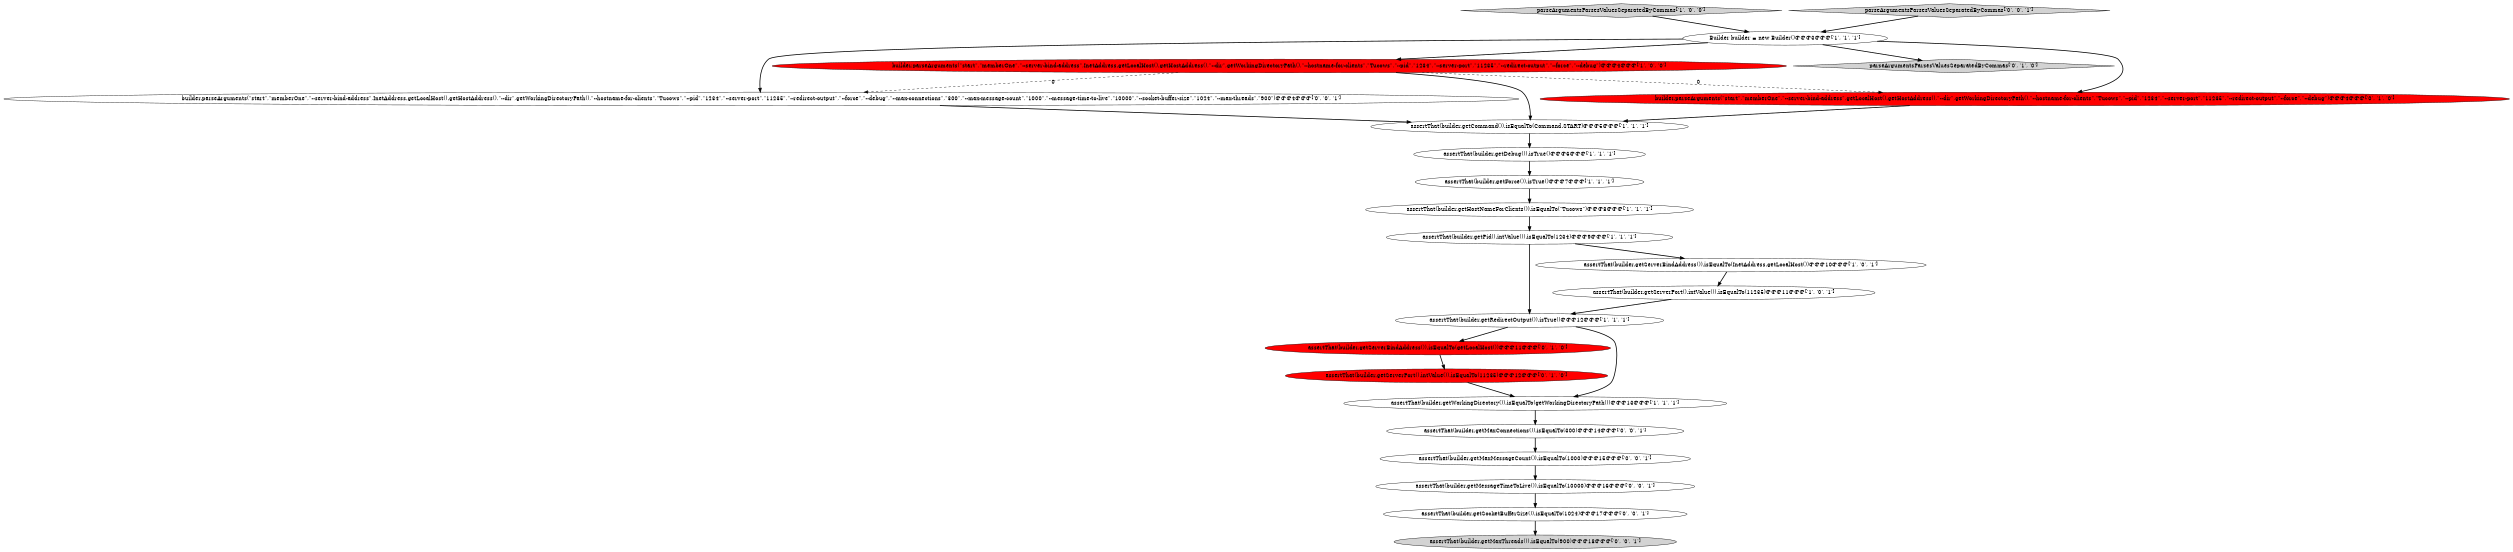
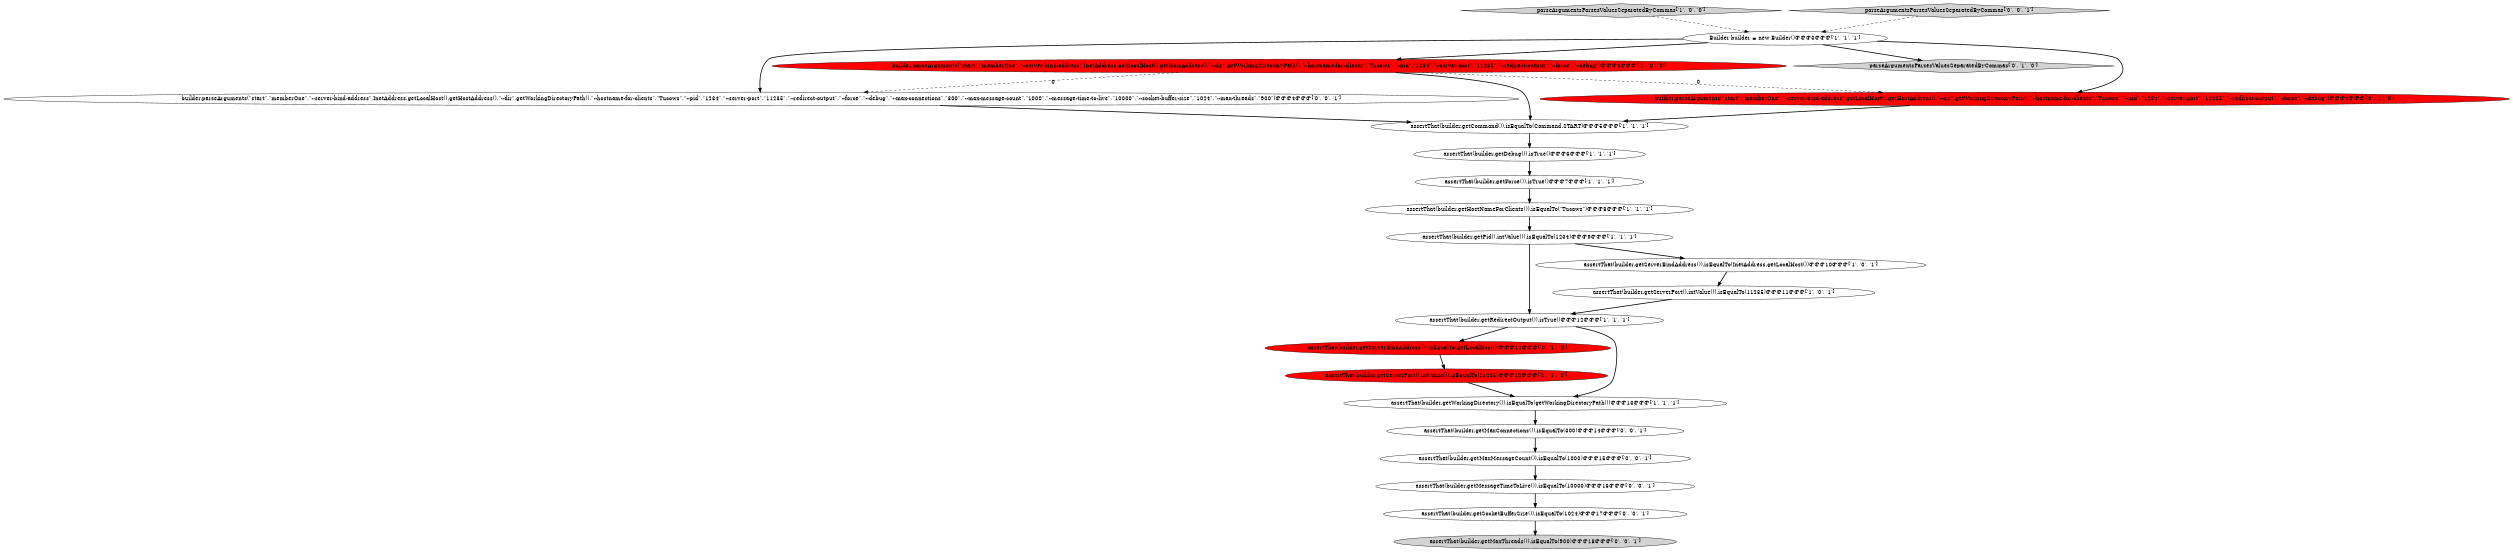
(1699, 24) -> (1699, 24)
(1872, 24) -> (1872, 24)
